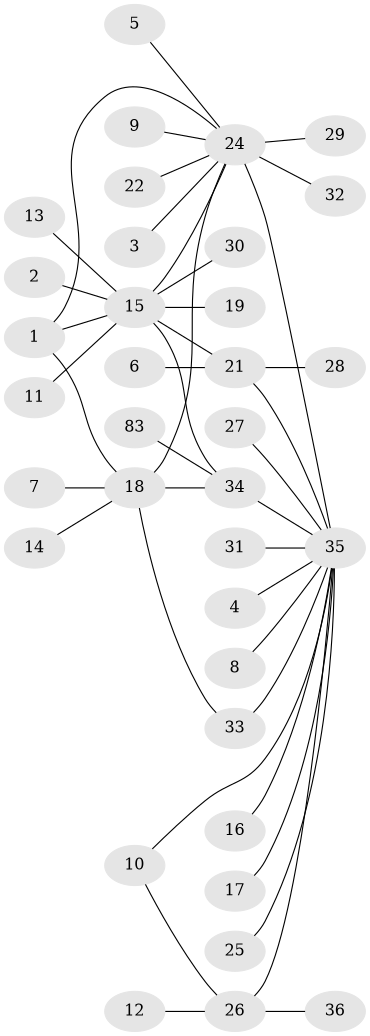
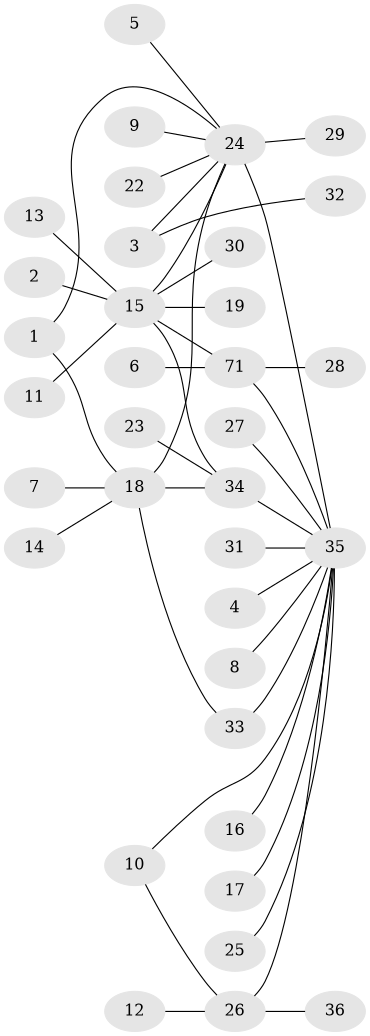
(285, 170) -> (230, 211)
(85, 322) -> none
(235, 368) -> (235, 368)
(135, 428) -> (135, 428)
